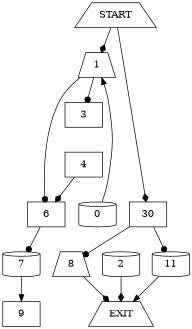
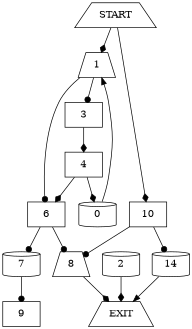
none -> (84, 136)
none -> (89, 186)
(148, 214) -> (148, 214)
none -> (58, 237)
(171, 264) -> (171, 264)
(21, 286) -> (21, 286)
